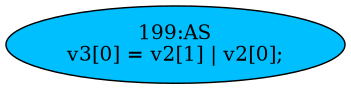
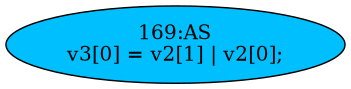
(175, 45) -> (175, 45)
